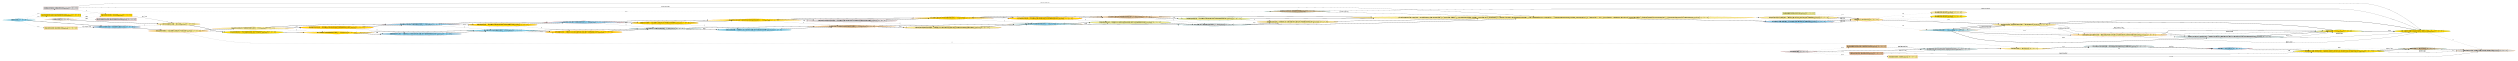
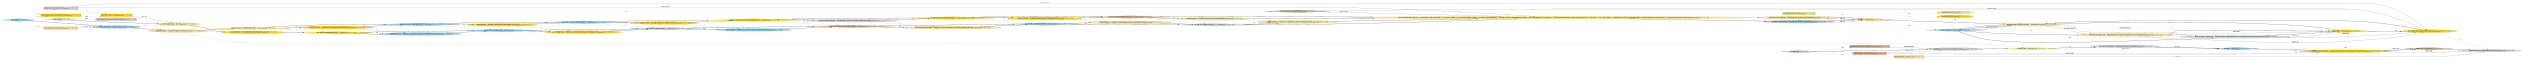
(1866, 20) -> (1870, 20)
(2119, 49) -> (2125, 49)
